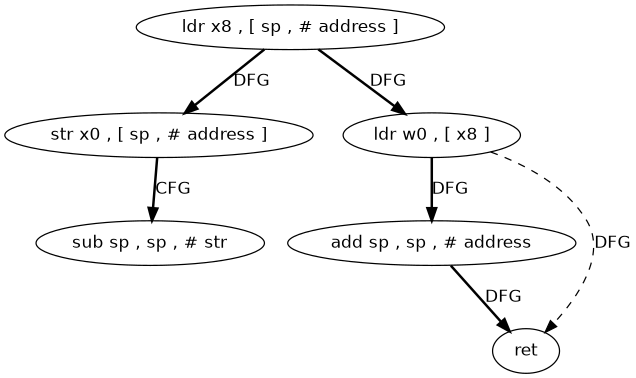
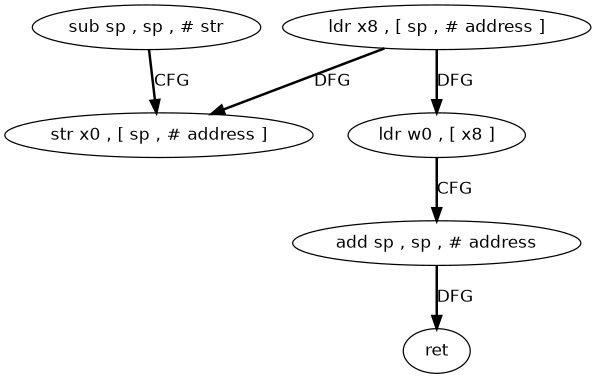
(155, 183) -> (152, 75)
(450, 189) -> (455, 189)
(585, 219) -> none
